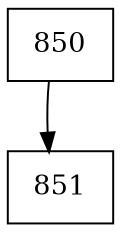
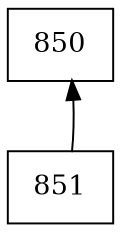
(47, 106) -> (74, 126)
